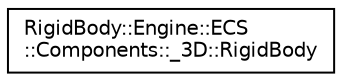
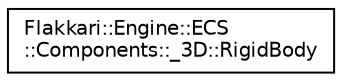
(171, 41) -> (171, 41)
